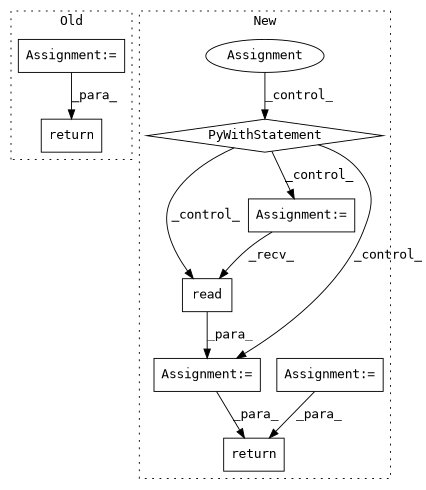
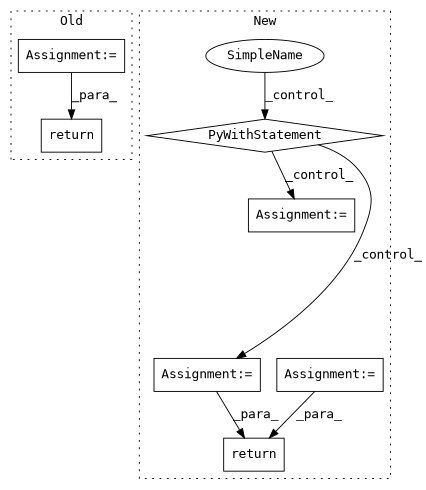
(265, 56) -> (265, 56)
(207, 295) -> none
